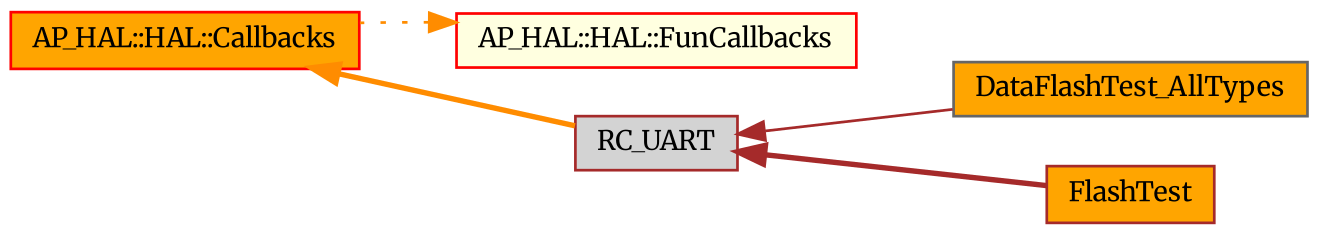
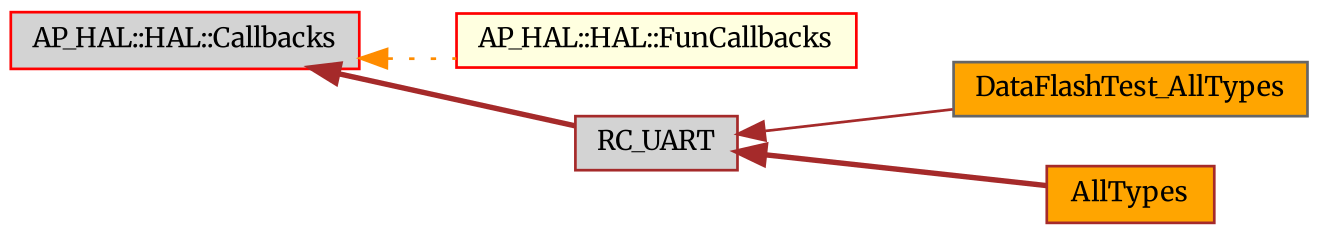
(395, 22) -> (422, 59)
(185, 41) -> (185, 41)
(457, 100) -> (457, 100)
(1131, 194) -> (1131, 194)
